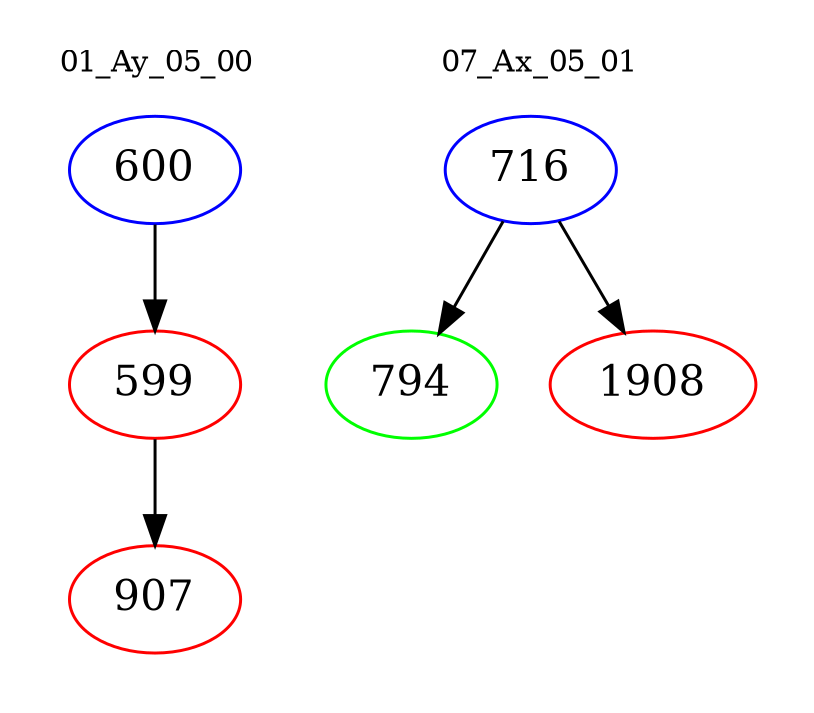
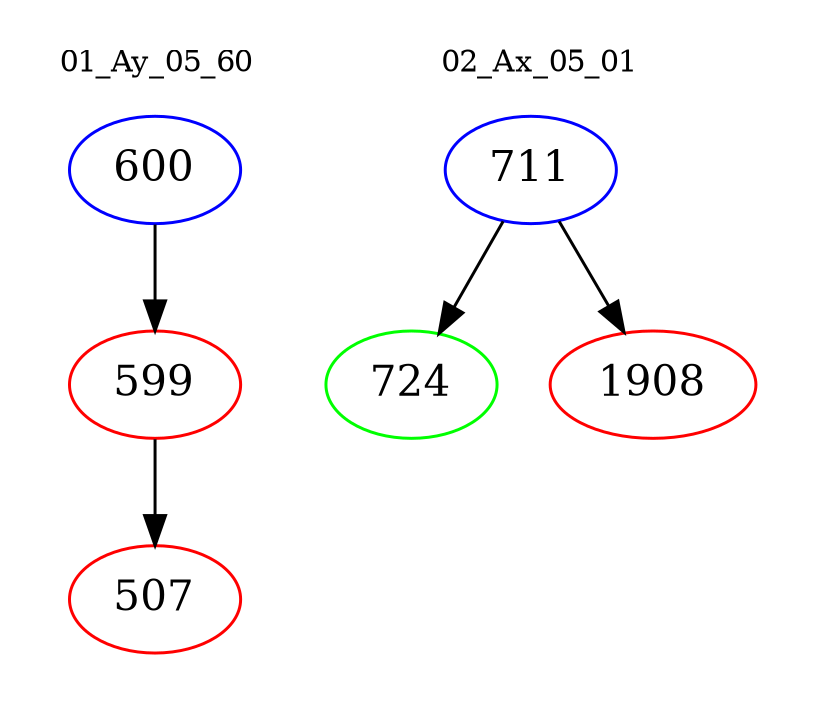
(157, 64) -> (157, 64)
(540, 64) -> (540, 64)
(531, 170) -> (531, 170)
(412, 385) -> (412, 385)
(155, 599) -> (155, 599)
